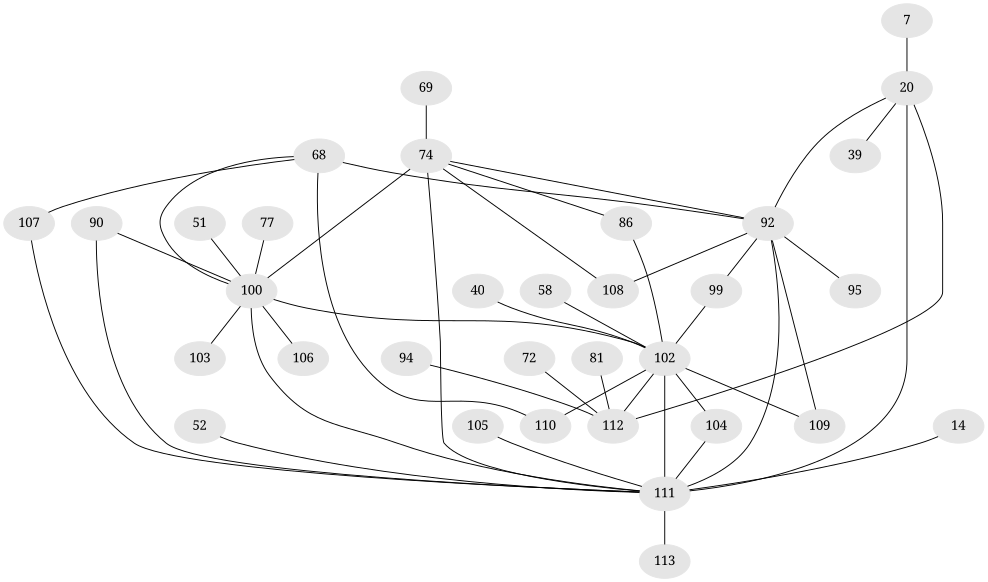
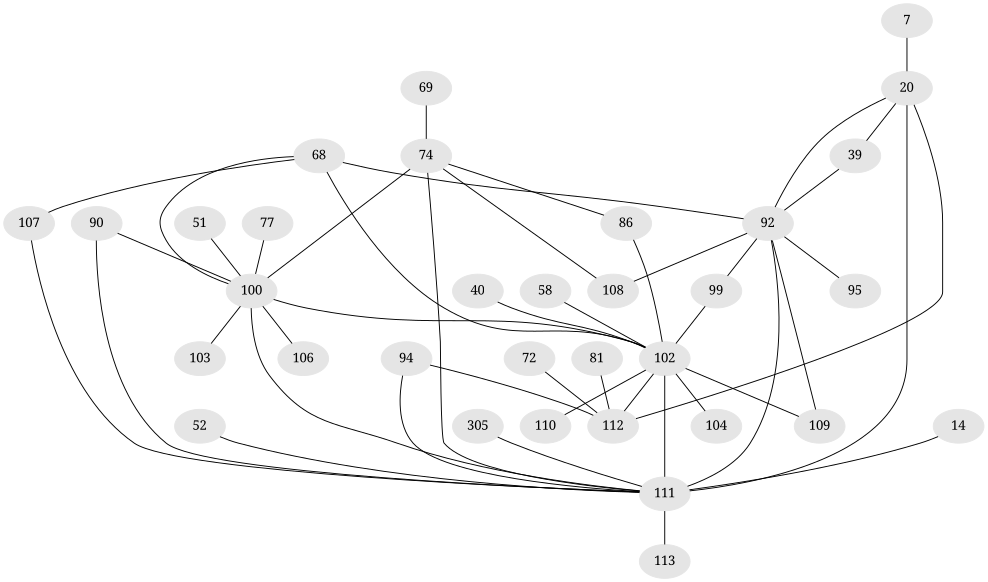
(597, 190) -> (812, 190)
(356, 355) -> (456, 314)
(478, 426) -> (478, 426)
(691, 460) -> (488, 473)
